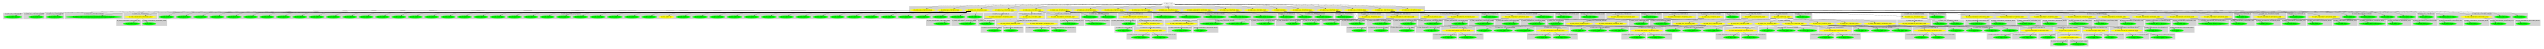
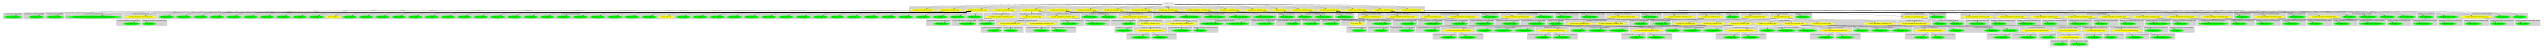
(333, 17) -> (333, 17)
(1357, 24) -> (1357, 24)
(1849, 24) -> none
(1974, 31) -> none
